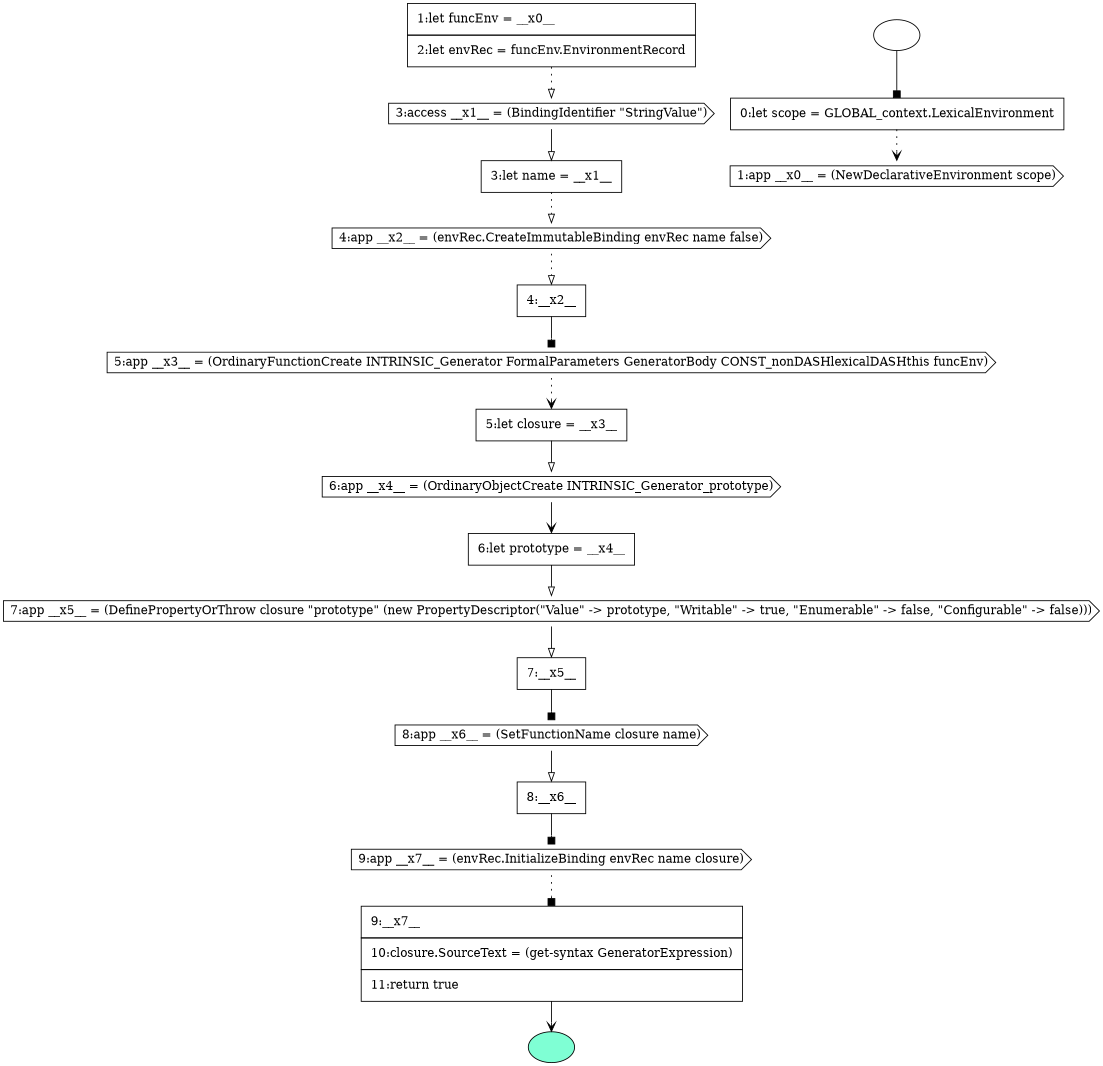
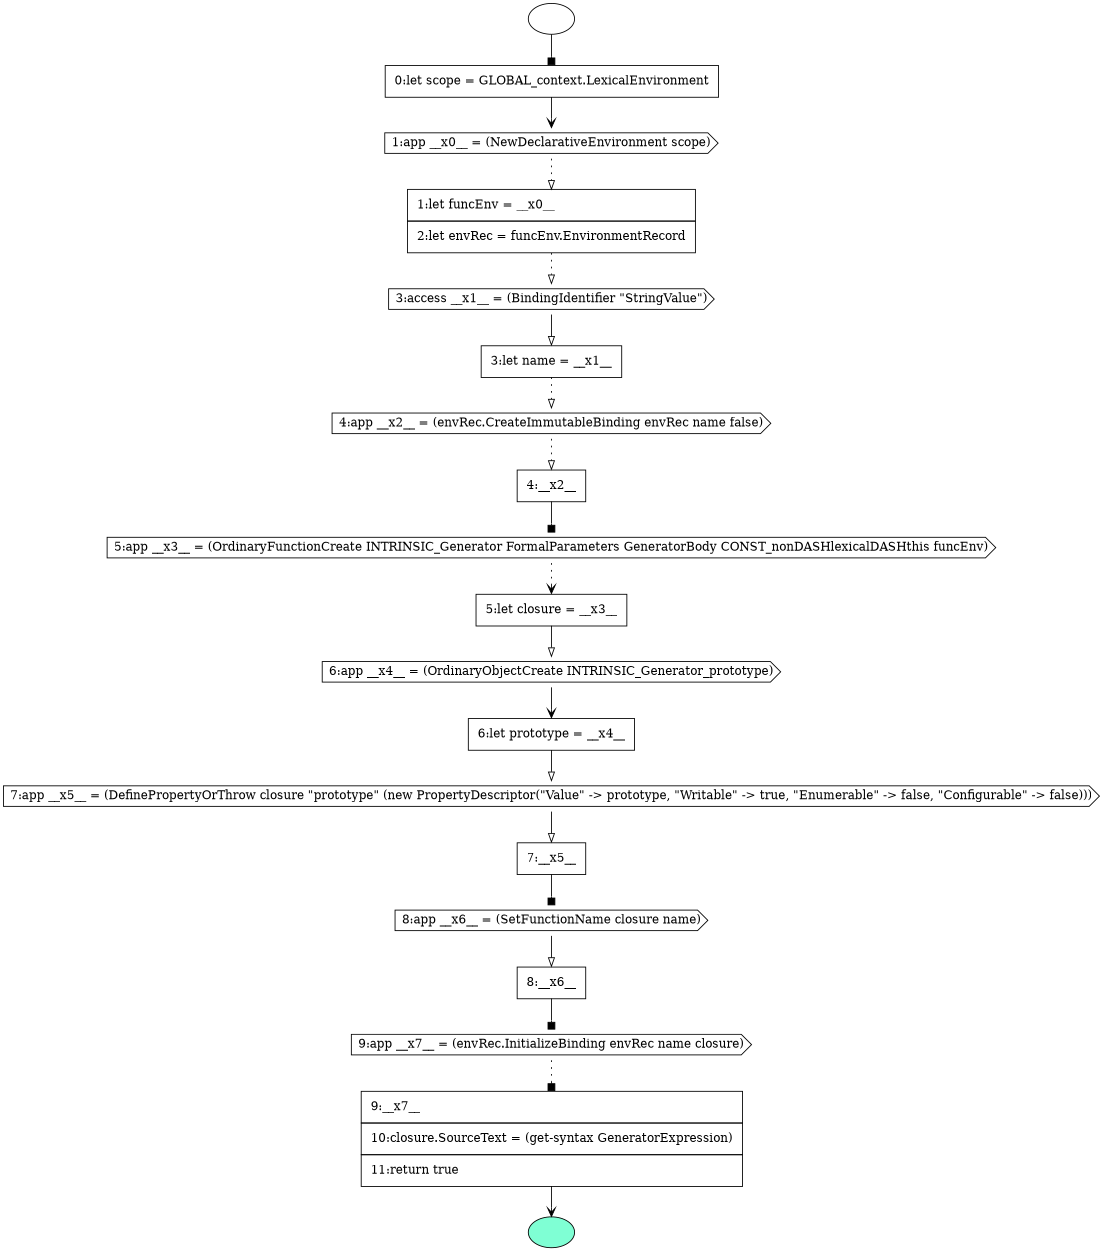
(897, 141) -> (551, 108)
none -> (551, 170)
